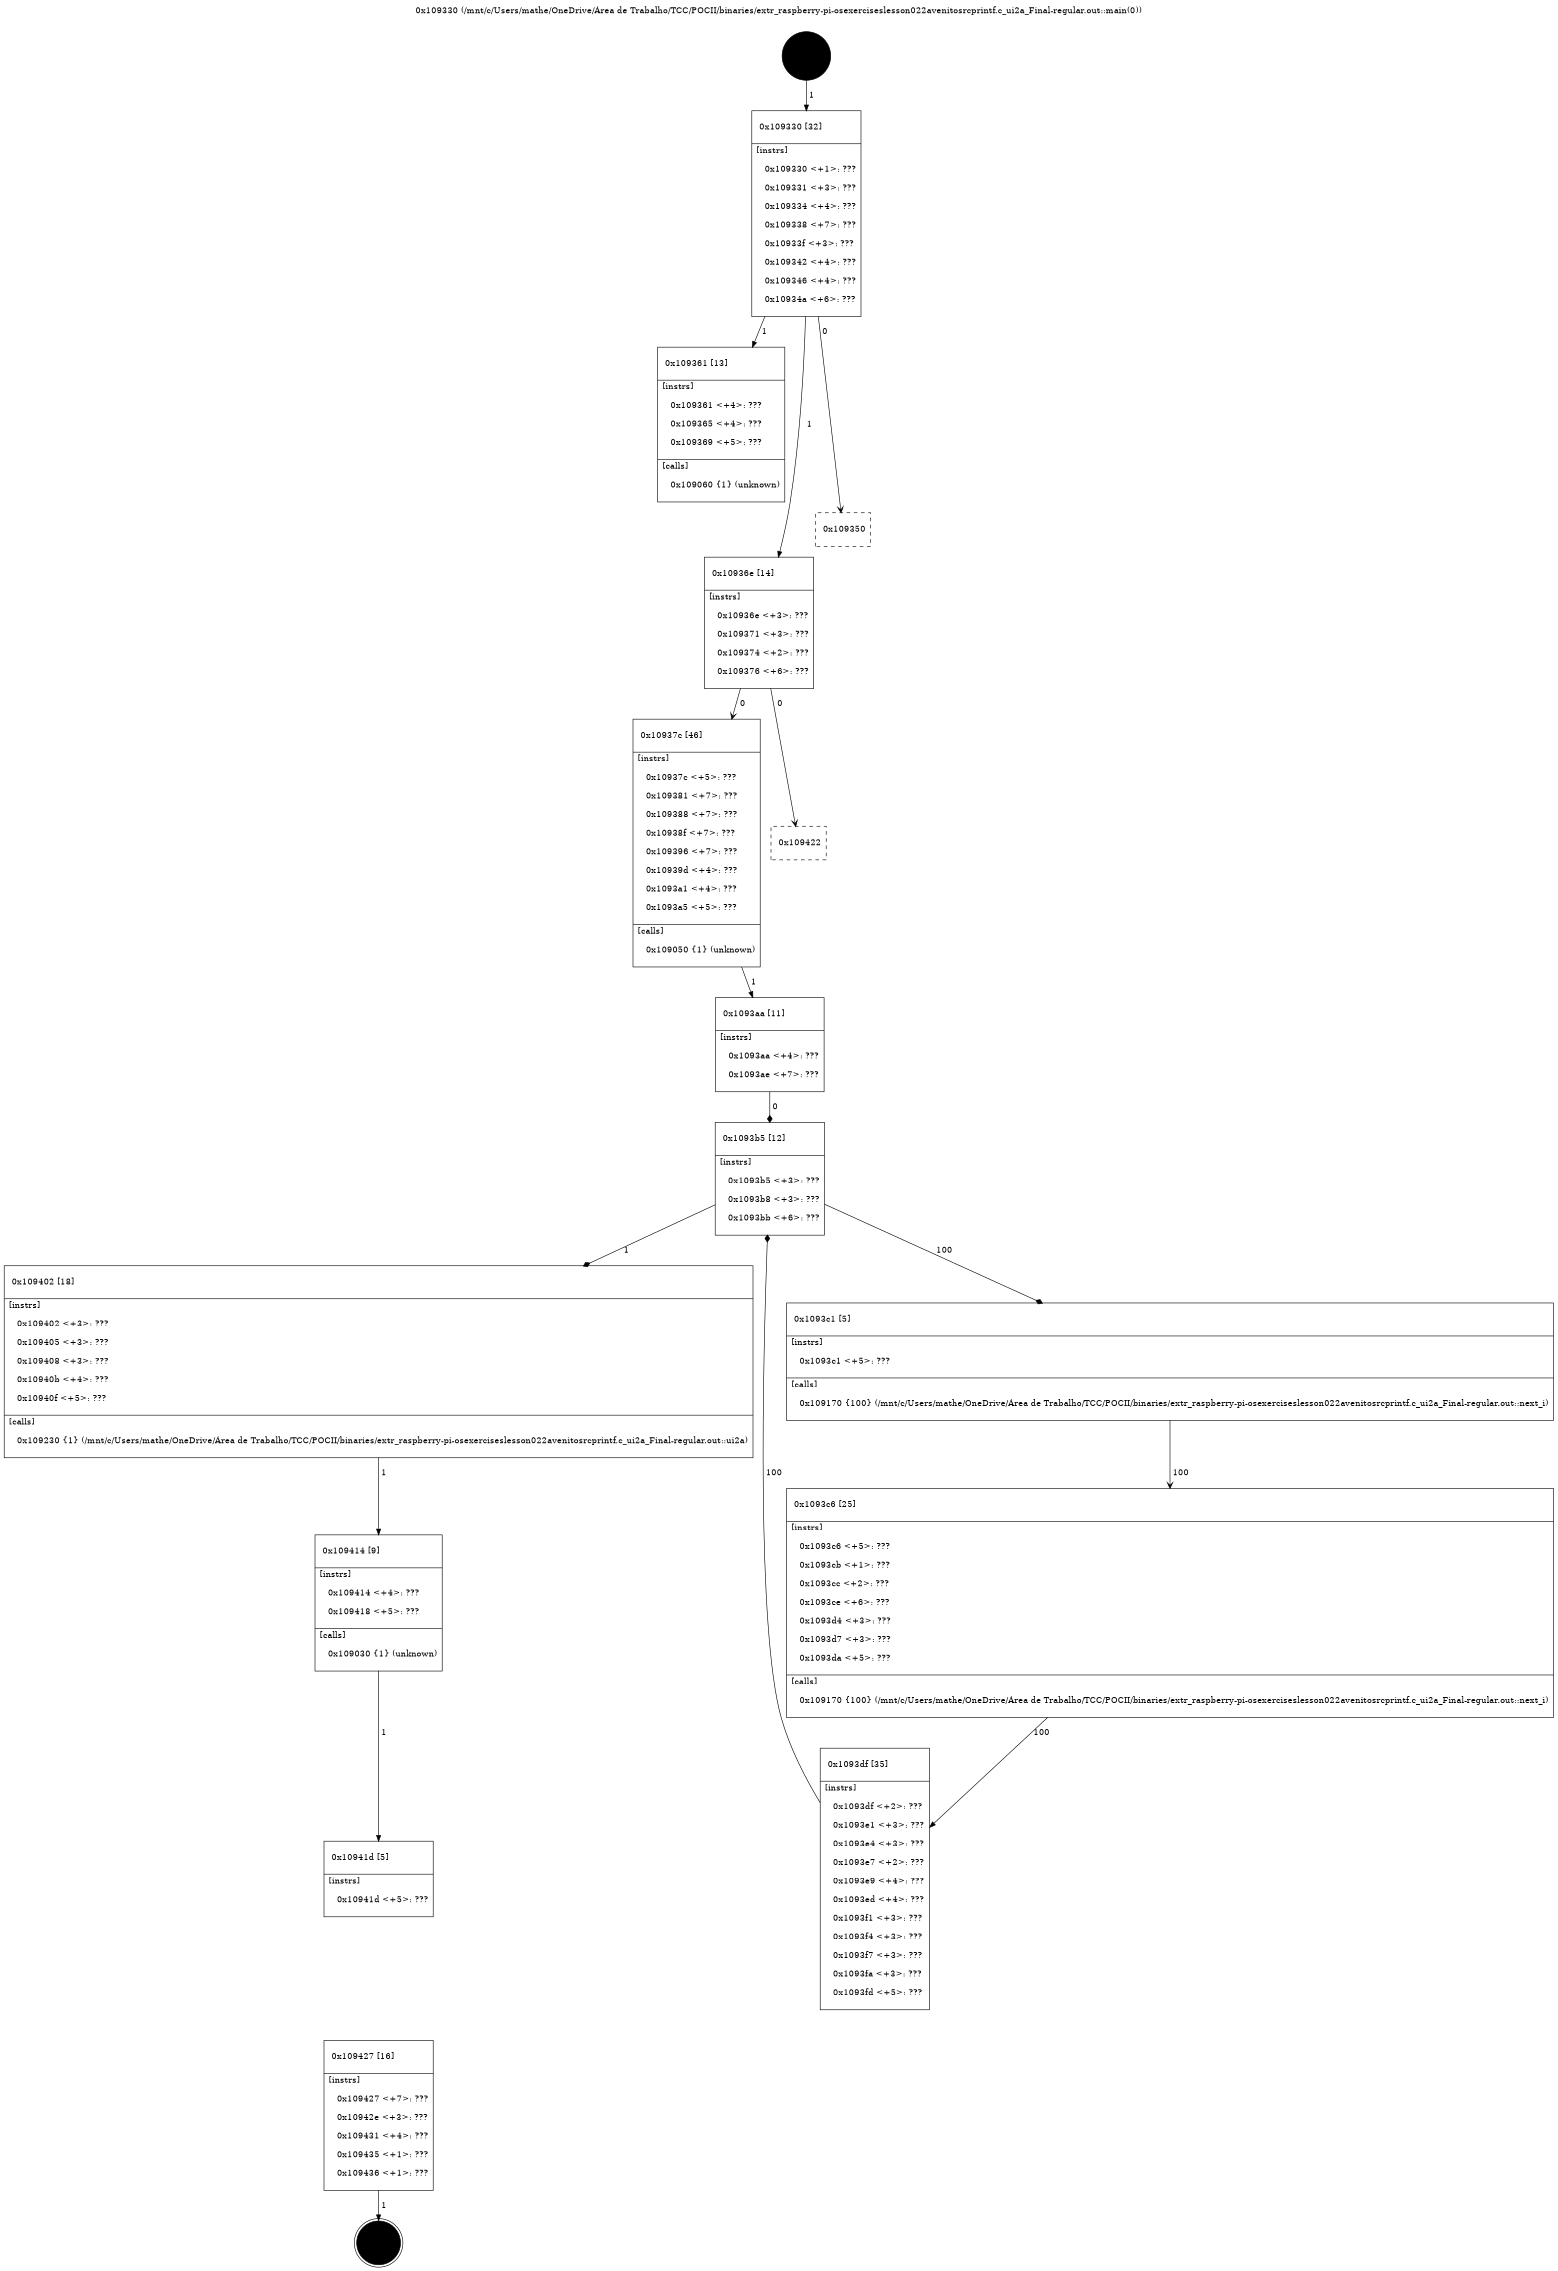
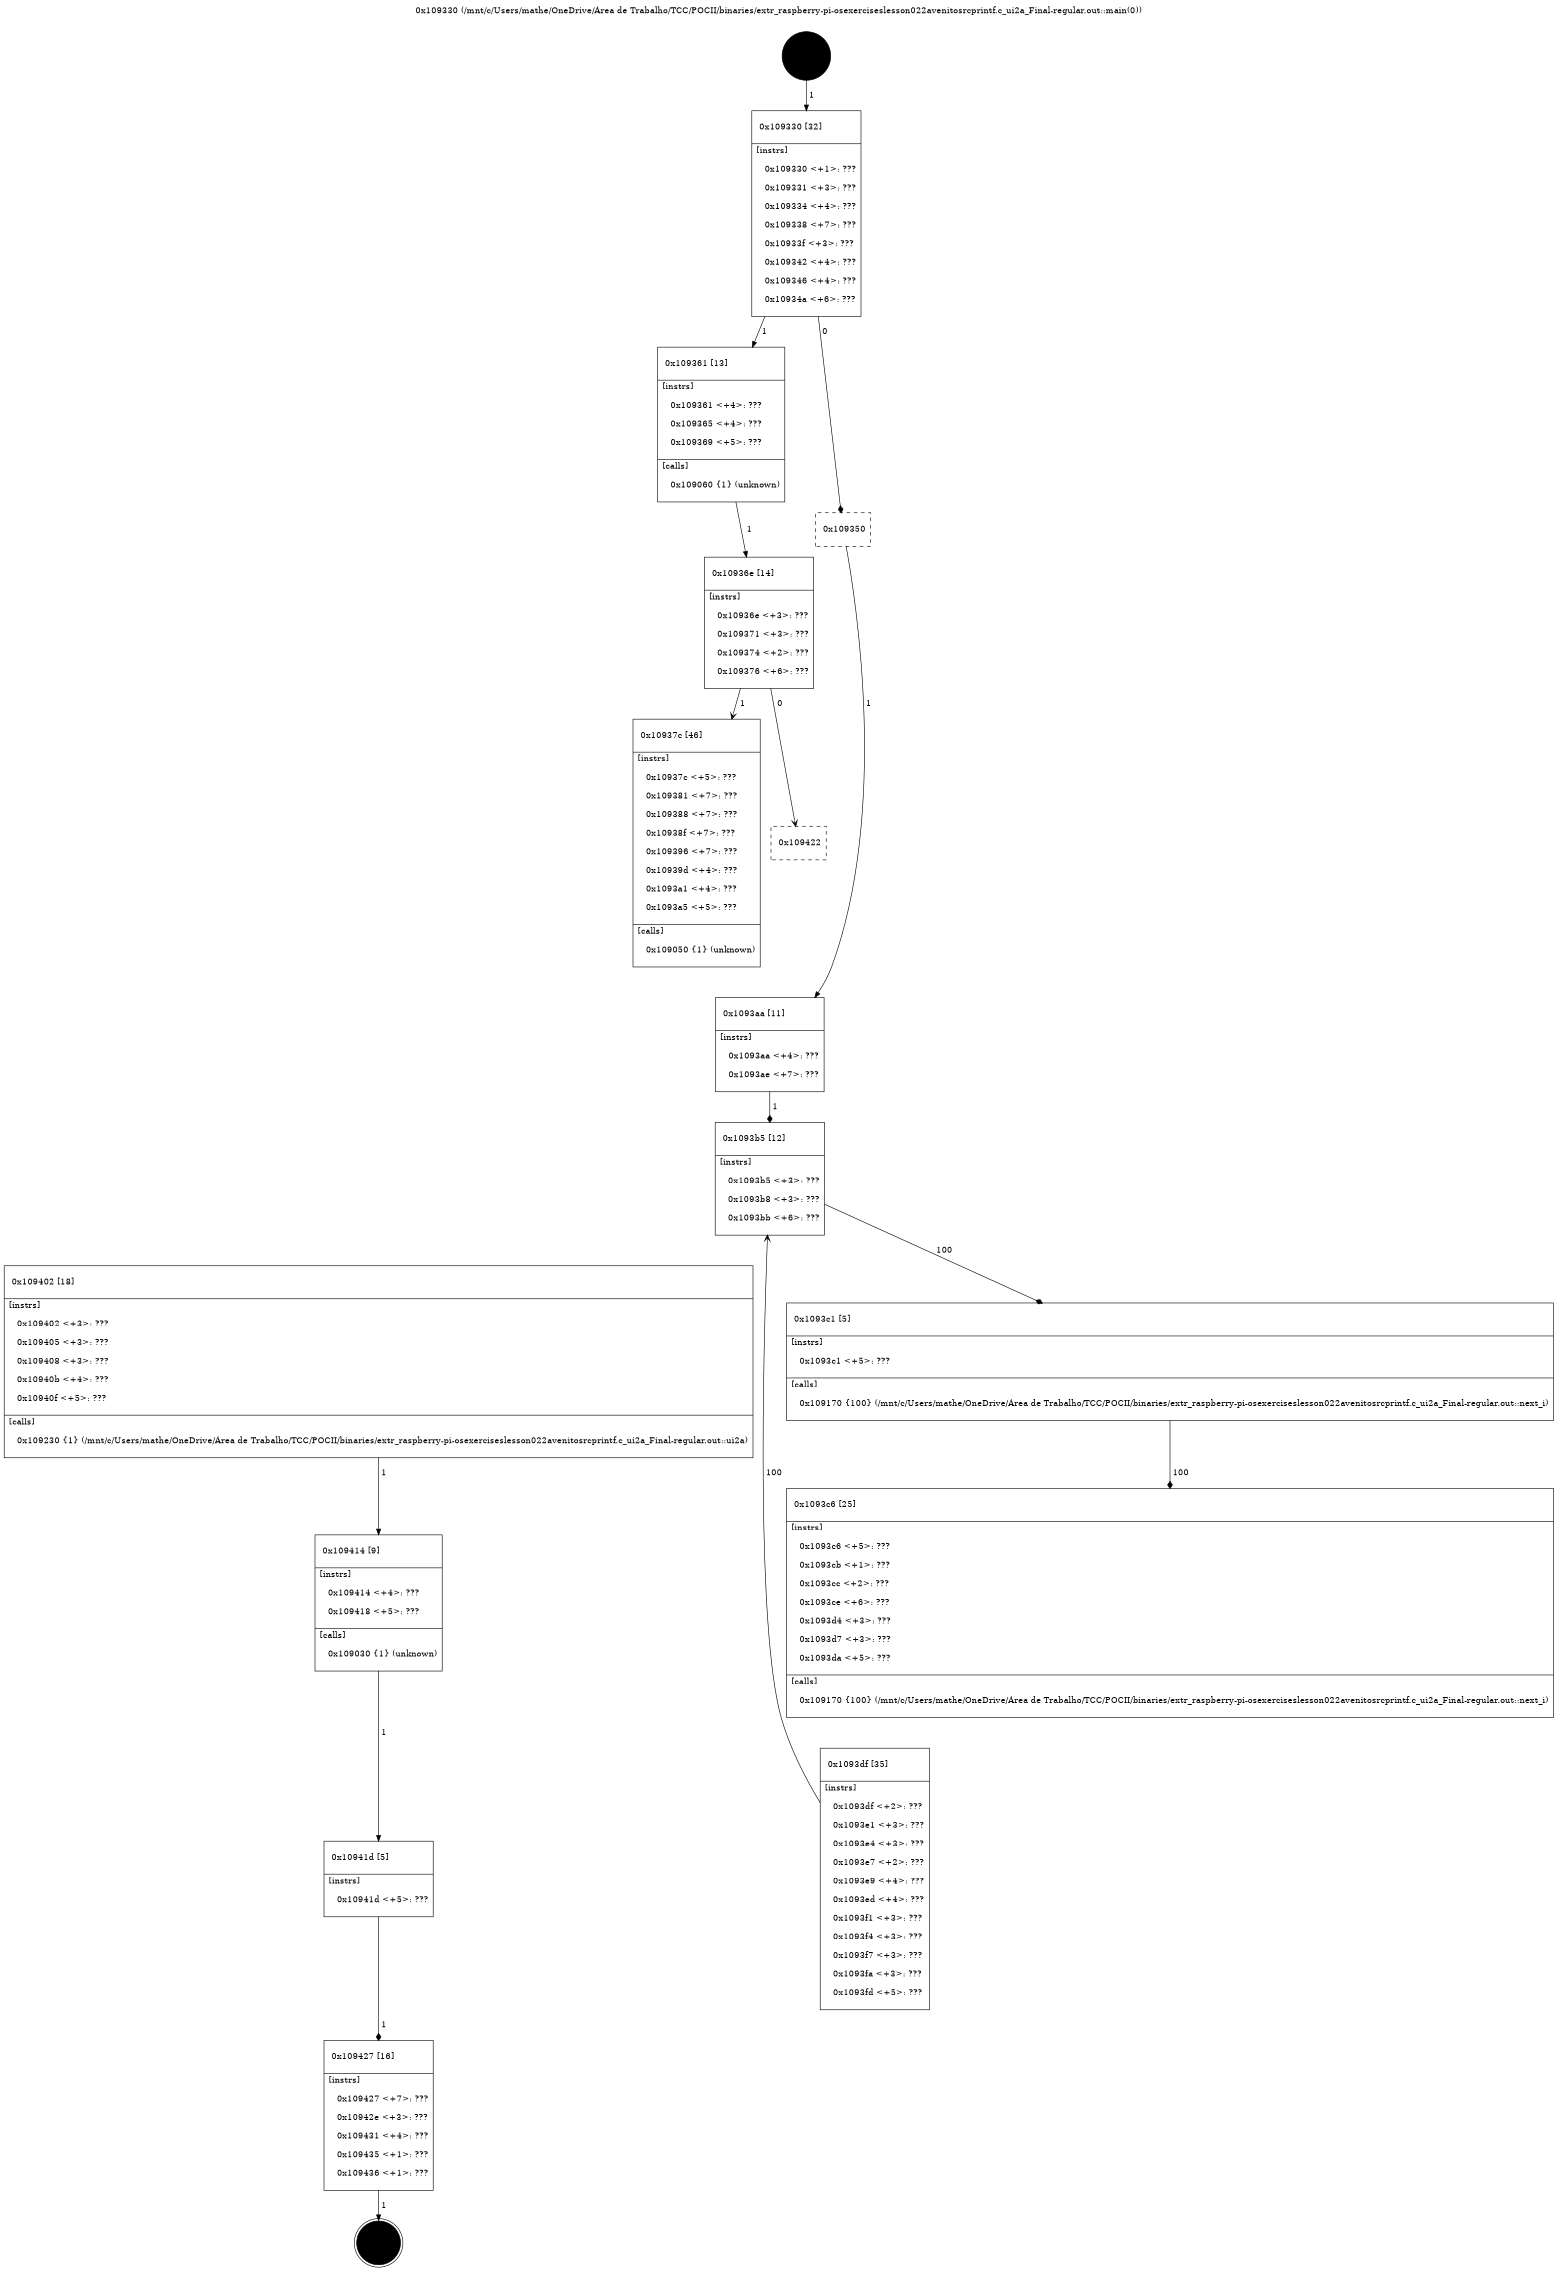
(829, 412) -> (829, 412)
(798, 435) -> (741, 527)
(742, 704) -> (742, 704)
(746, 979) -> (864, 772)
(774, 1107) -> (774, 1107)
(653, 1234) -> none
(1170, 1451) -> (1170, 1451)
(764, 1527) -> (764, 1527)
(991, 1770) -> none
none -> (379, 1975)
